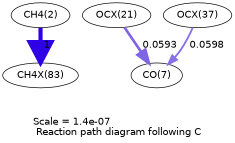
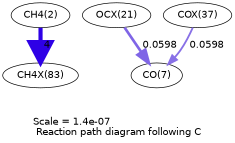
(198, 15) -> (198, 15)
(45, 45) -> (45, 45)
(158, 45) -> (158, 45)
